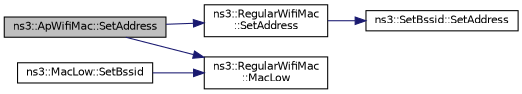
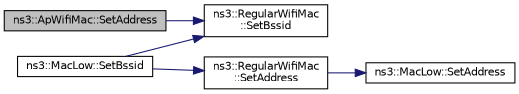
(442, 21) -> (440, 73)
(180, 24) -> (173, 70)
(266, 73) -> (266, 21)
